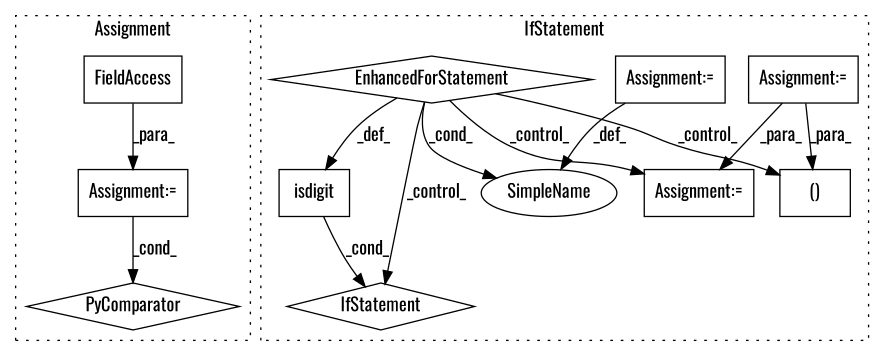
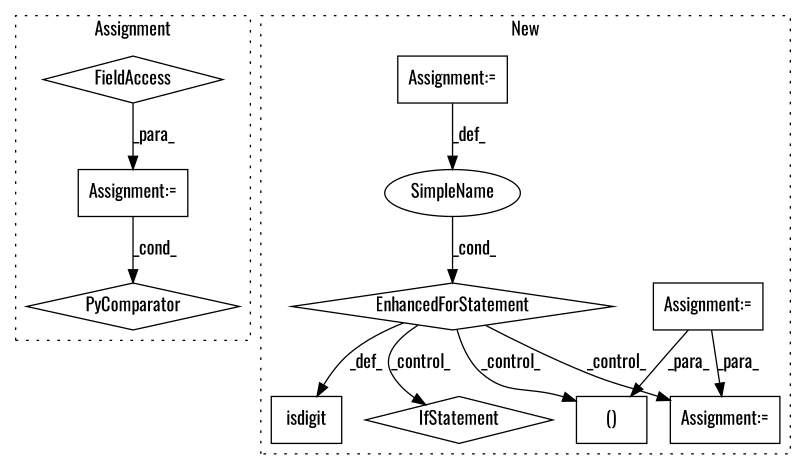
(565, 31) -> (526, 31)
(133, 80) -> (133, 80)
(435, 152) -> (453, 243)
(339, 247) -> none
